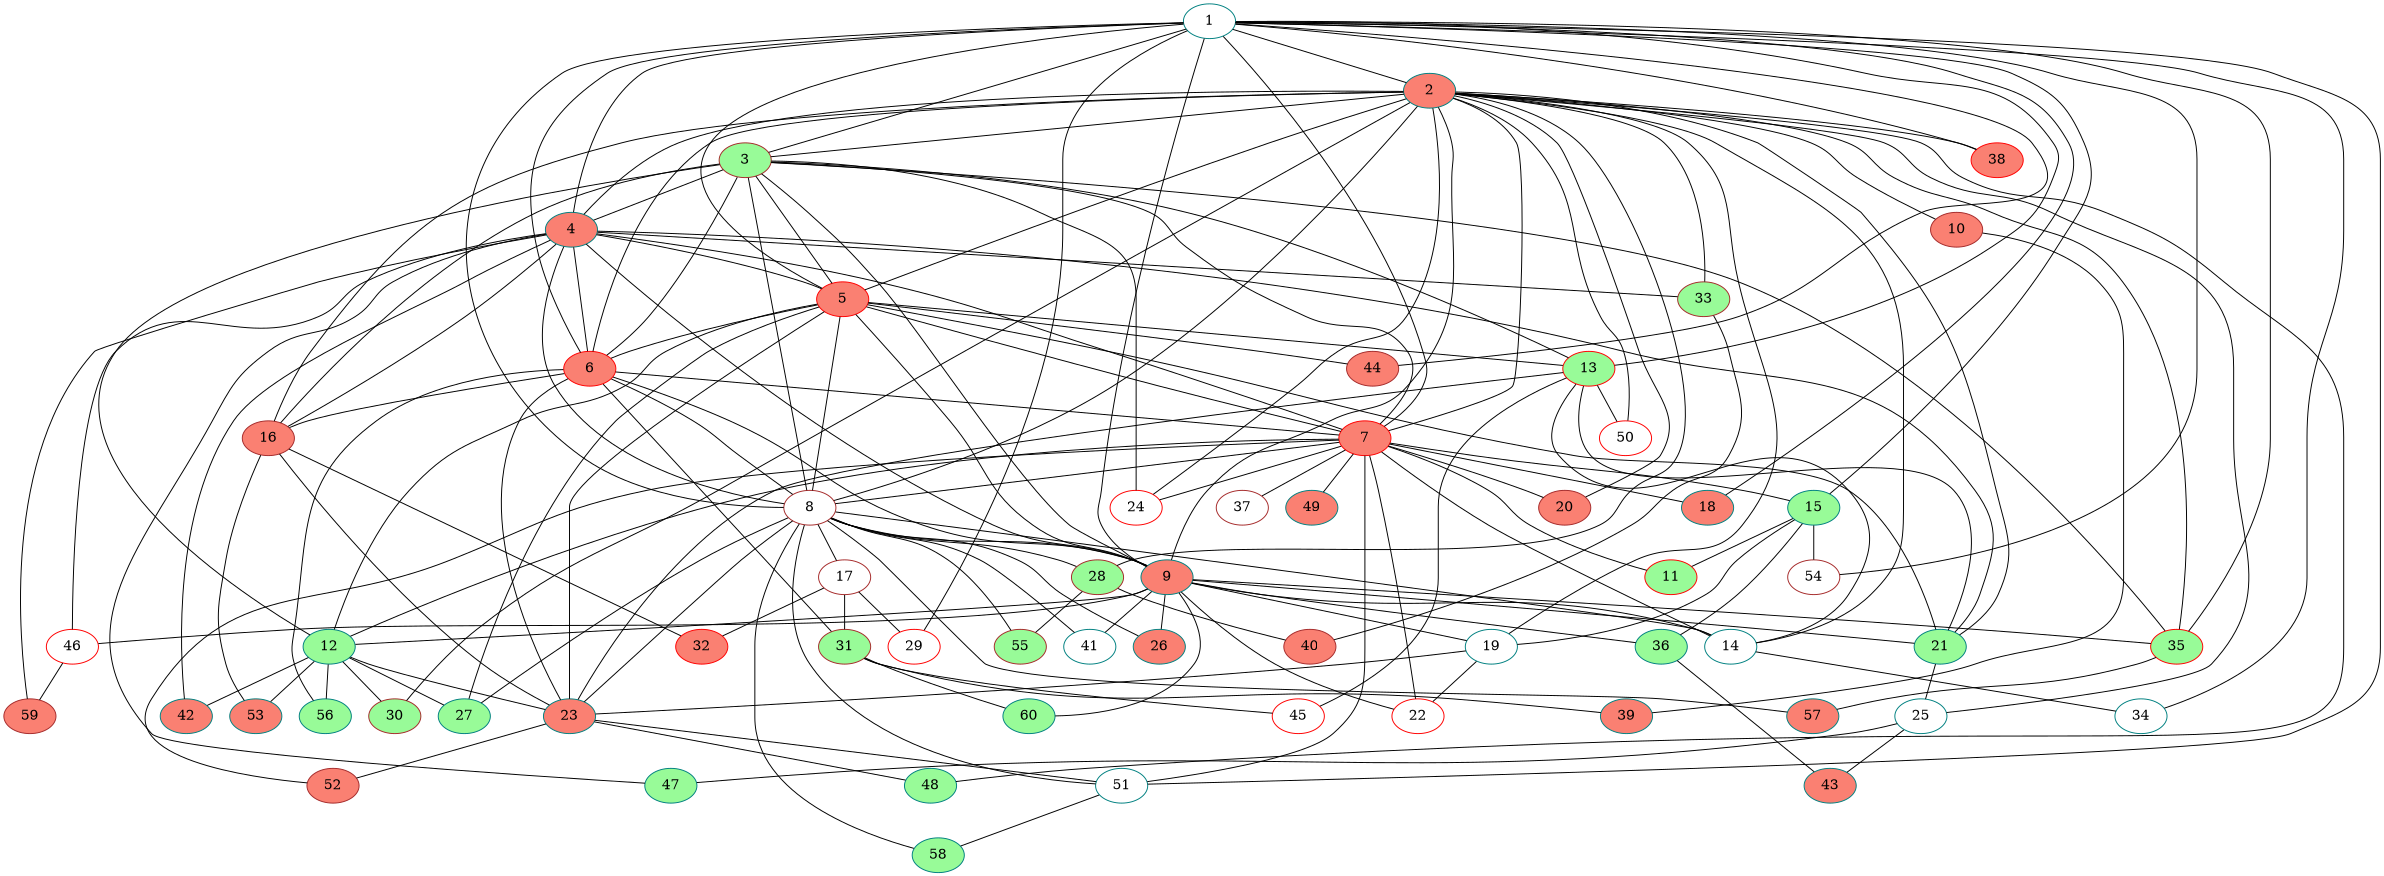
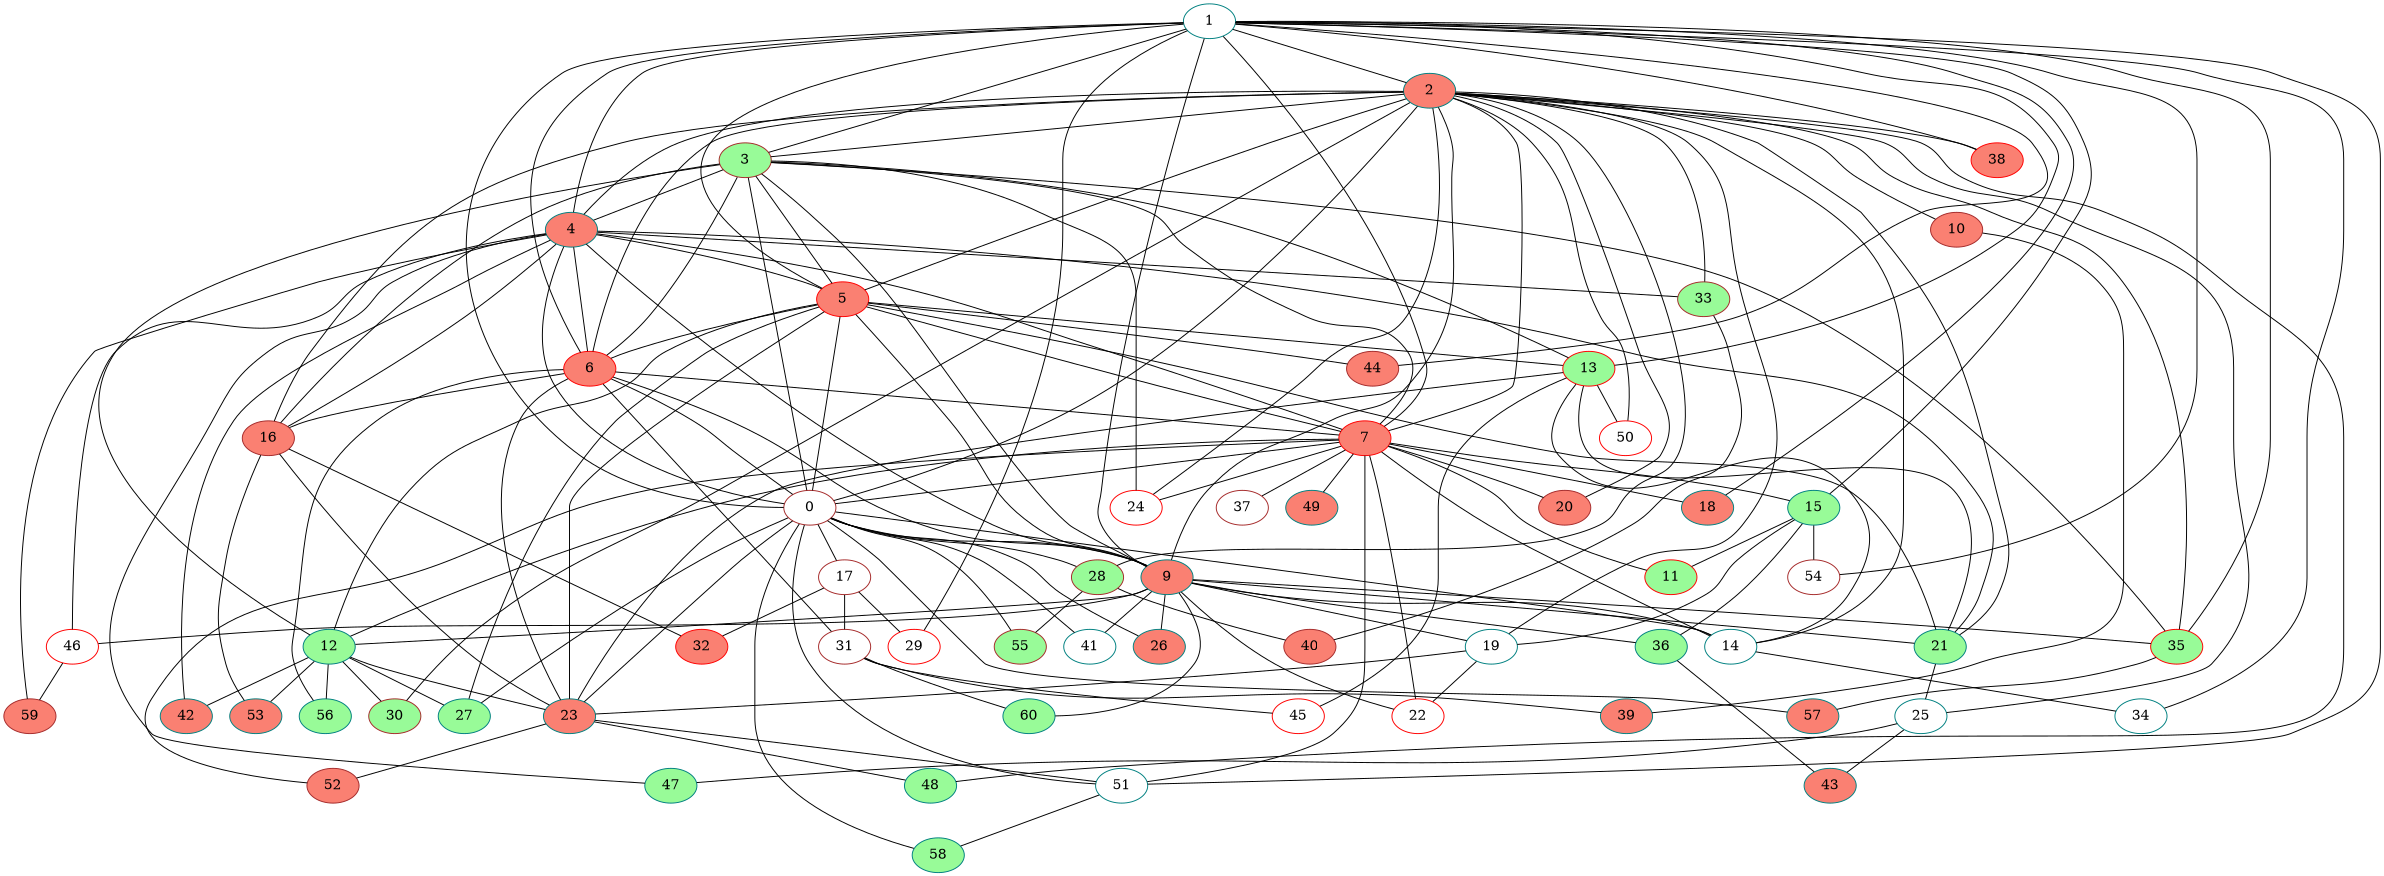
(810, 508) -> (810, 508)
(845, 647) -> (845, 647)
